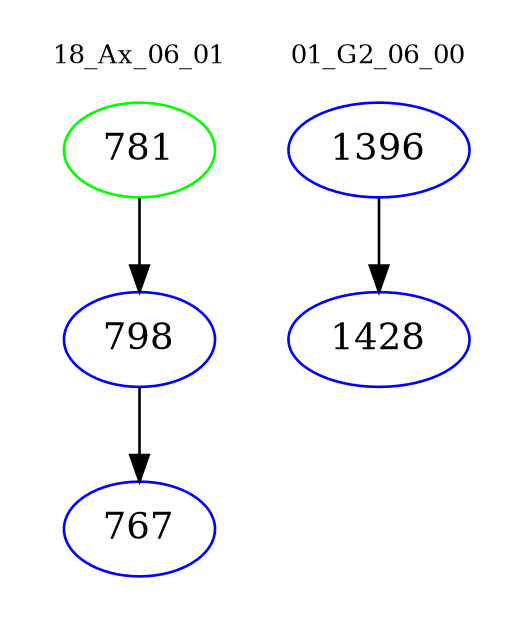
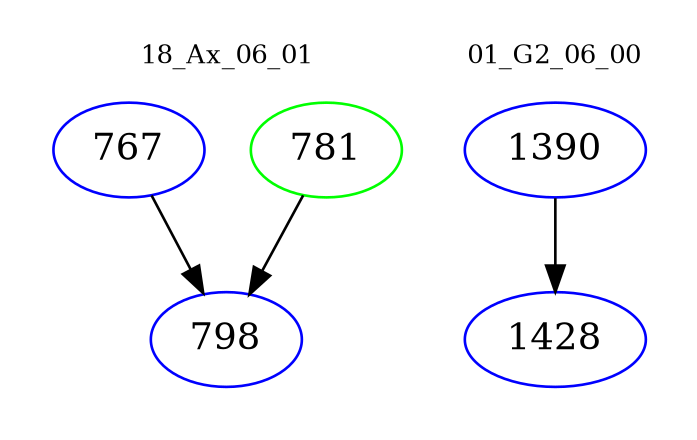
(379, 150) -> (555, 150)
(139, 421) -> (171, 232)
